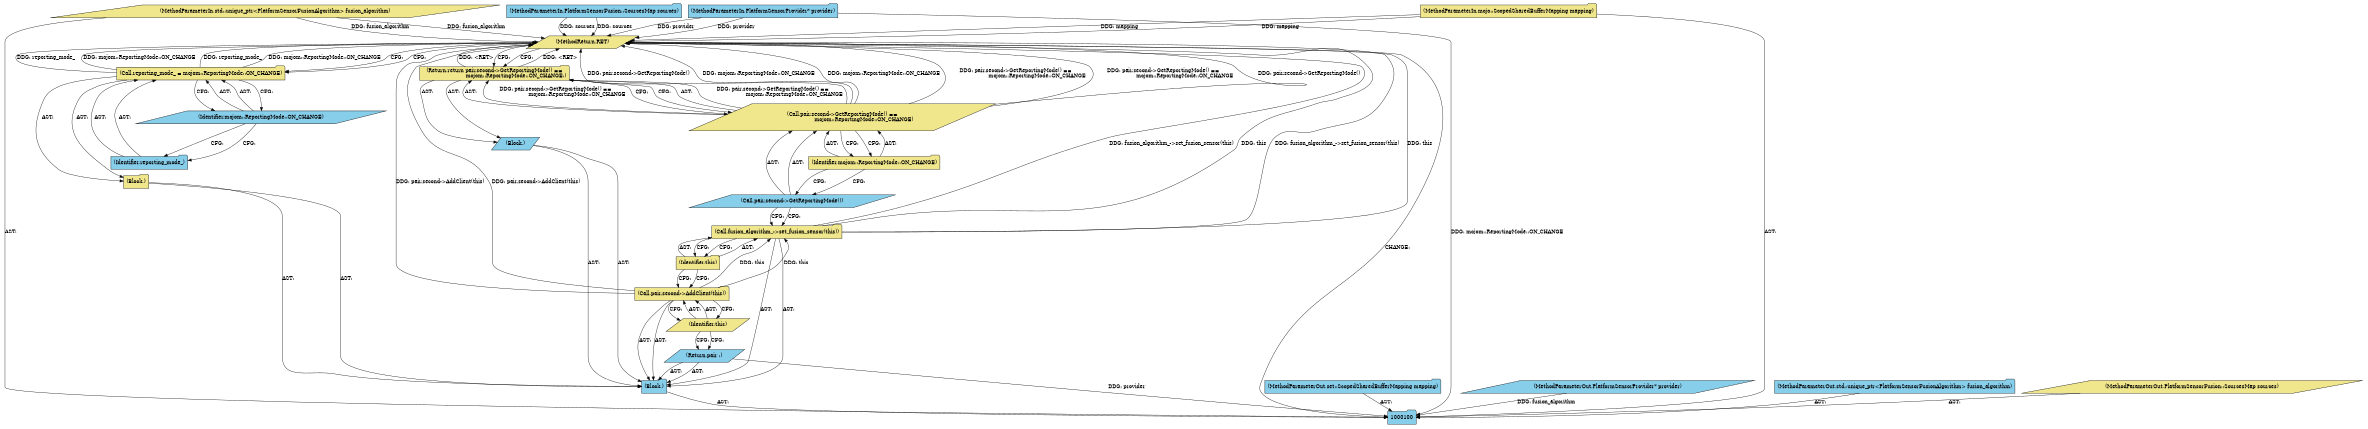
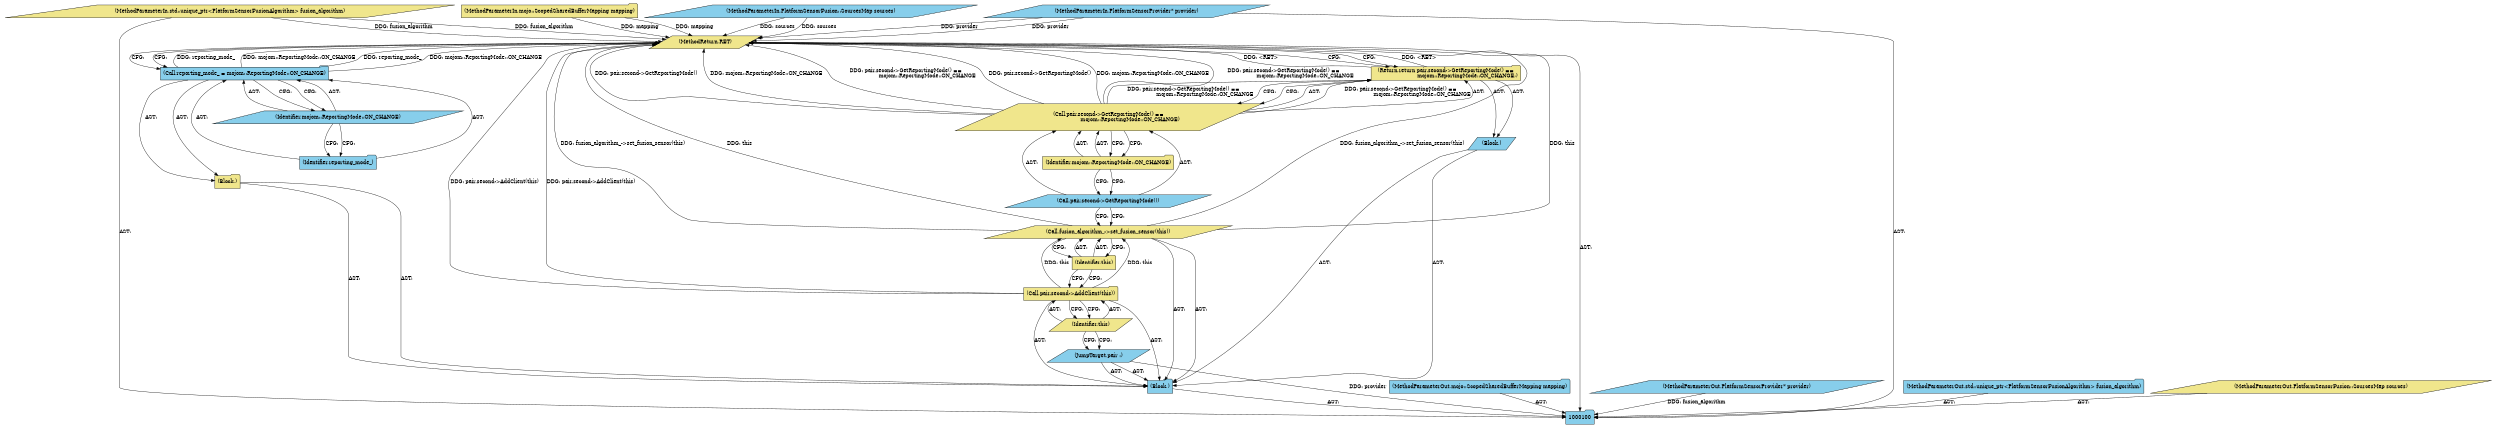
(594, 11) -> (811, 11)
(763, 11) -> (1127, 11)
(201, 74) -> (245, 74)
(777, 232) -> (1108, 232)
(1507, 232) -> (1900, 232)
(1398, 248) -> (1587, 248)
(1765, 302) -> none
(704, 356) -> (1099, 356)
(1353, 387) -> (1480, 387)
